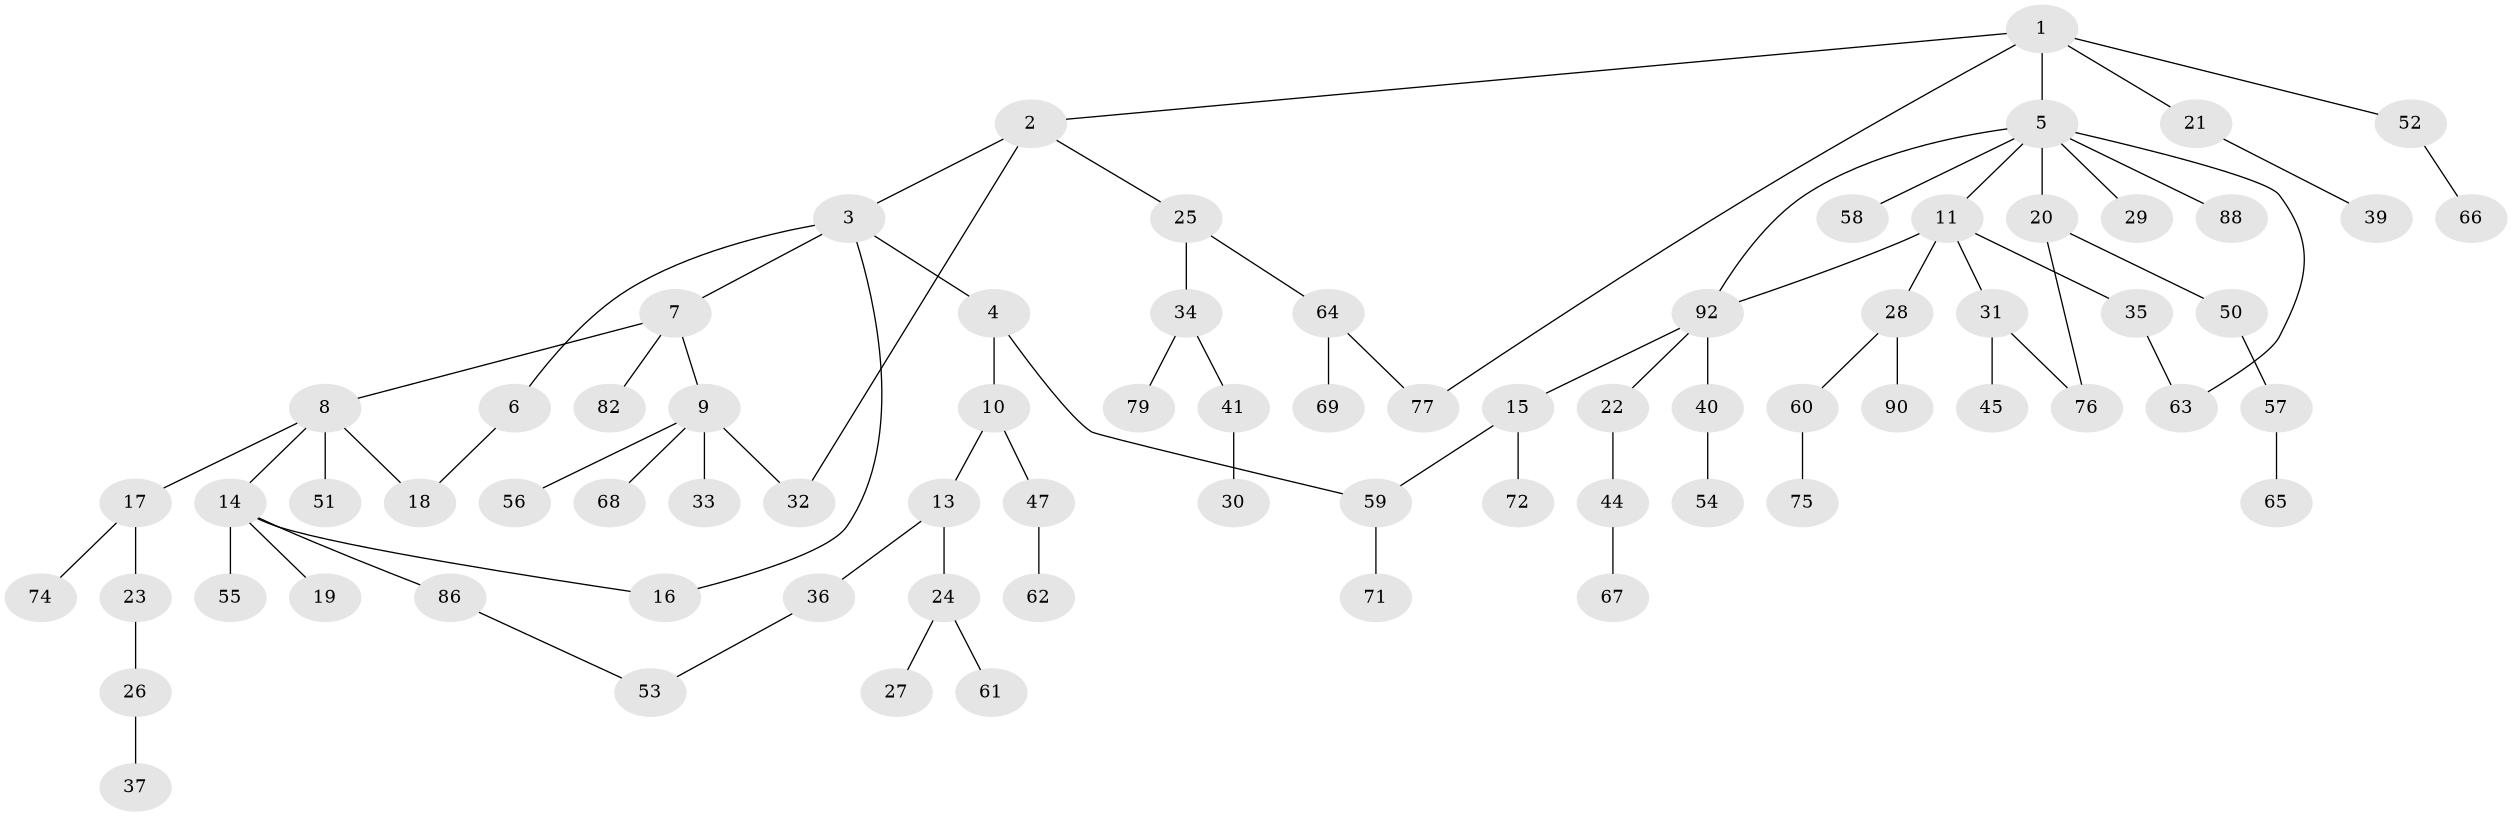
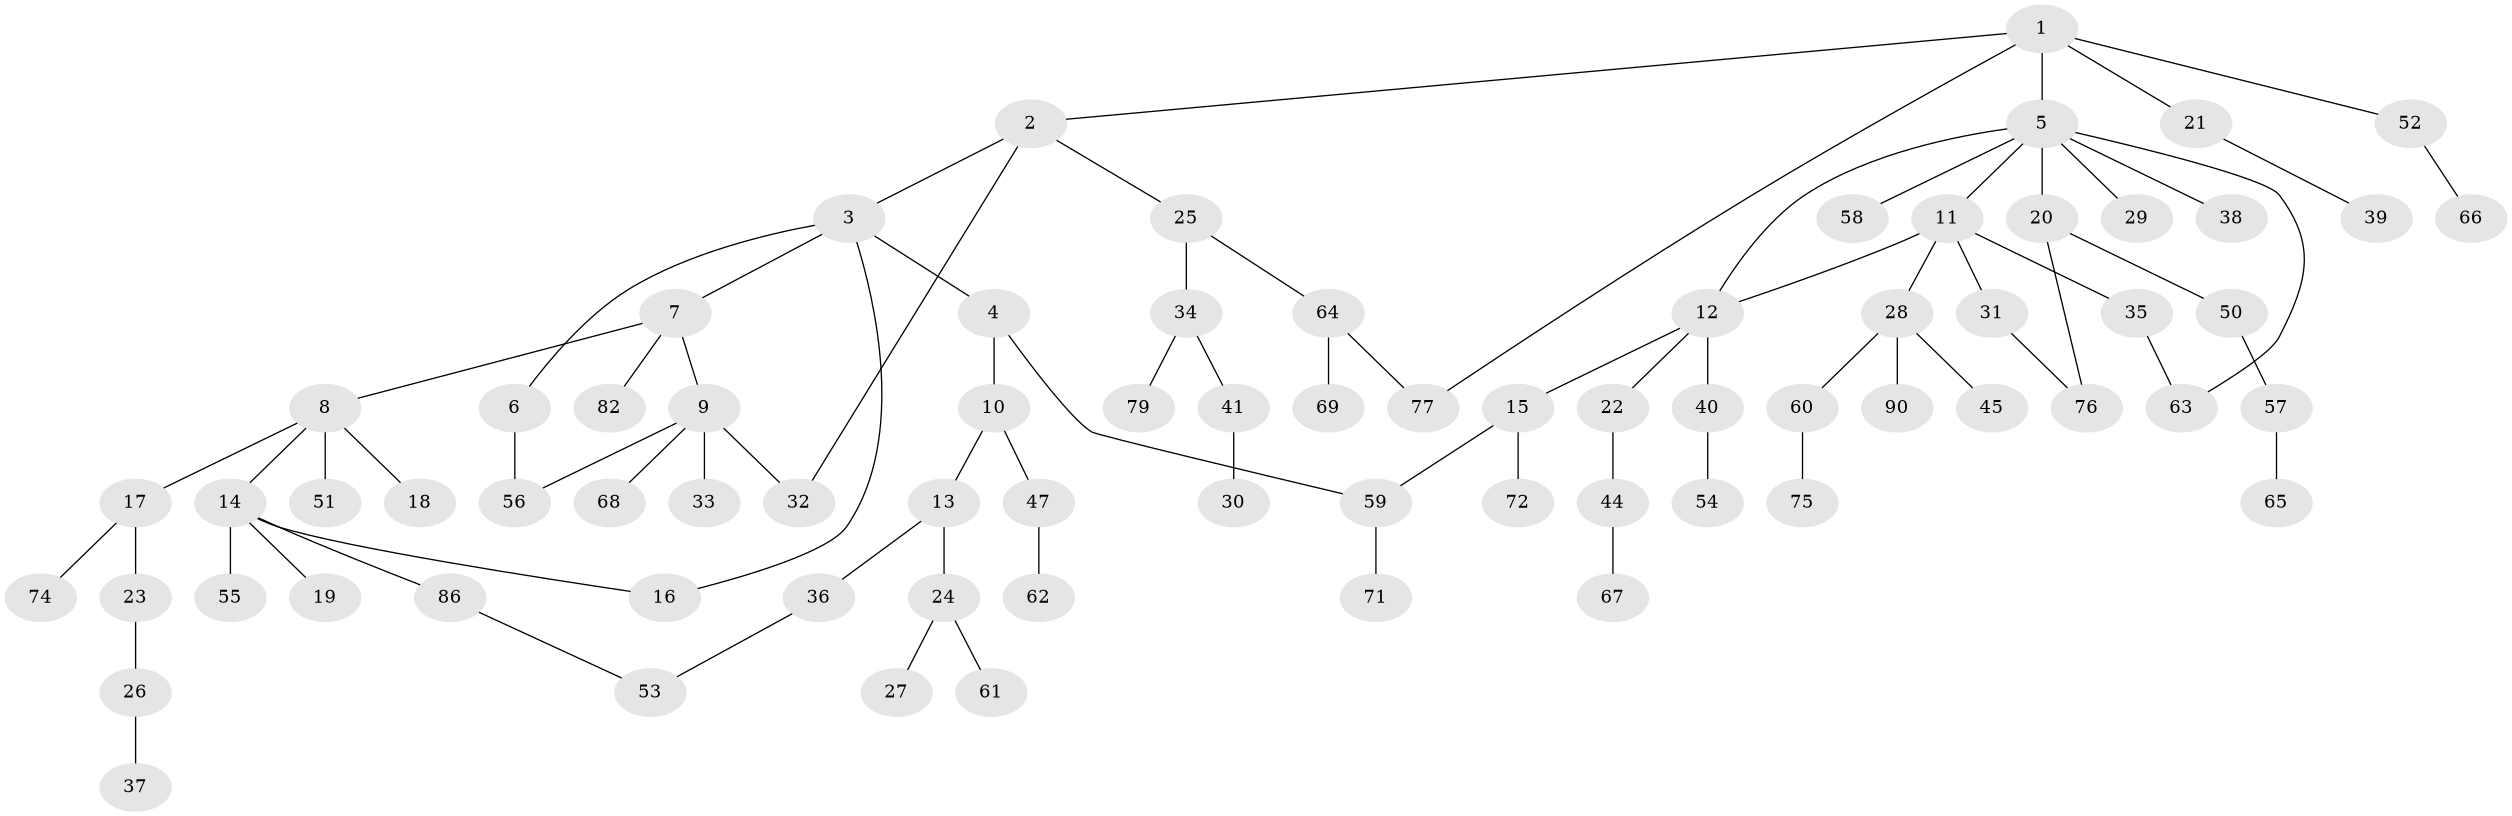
(2232, 219) -> (2232, 219)
(1708, 313) -> (1708, 313)
(1992, 361) -> (1945, 361)
(468, 455) -> (515, 456)
